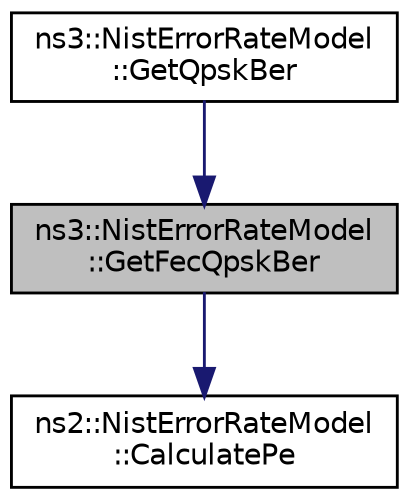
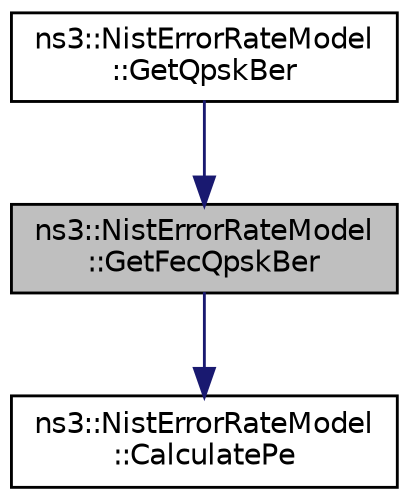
(204, 442) -> (204, 442)
